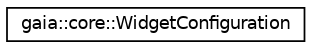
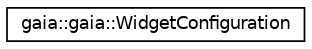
(156, 24) -> (156, 24)
